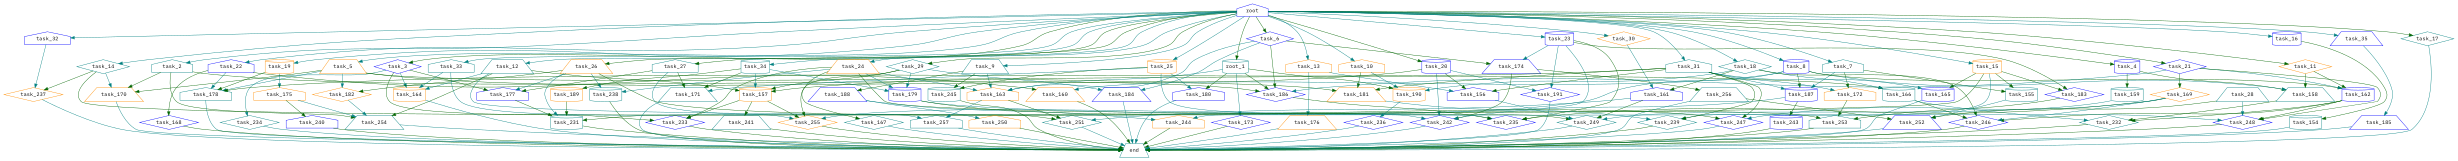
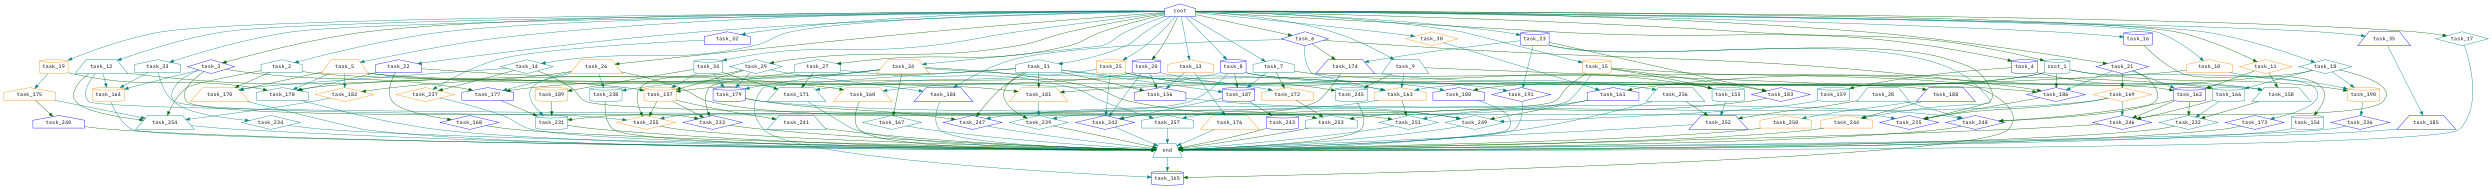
(1617, 78) -> (1513, 81)
(1009, 111) -> (1900, 107)
(1540, 144) -> (1167, 162)
